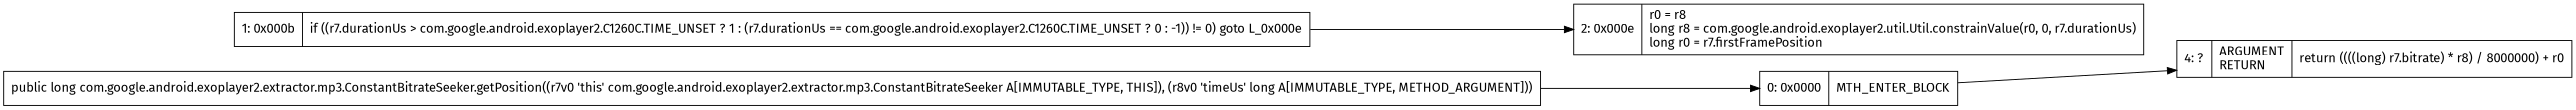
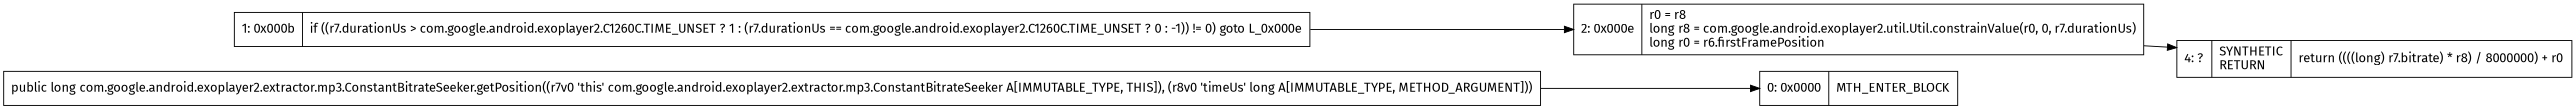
(1736, 43) -> (1737, 43)
(2252, 52) -> (2251, 52)
(2063, 77) -> (2156, 46)
